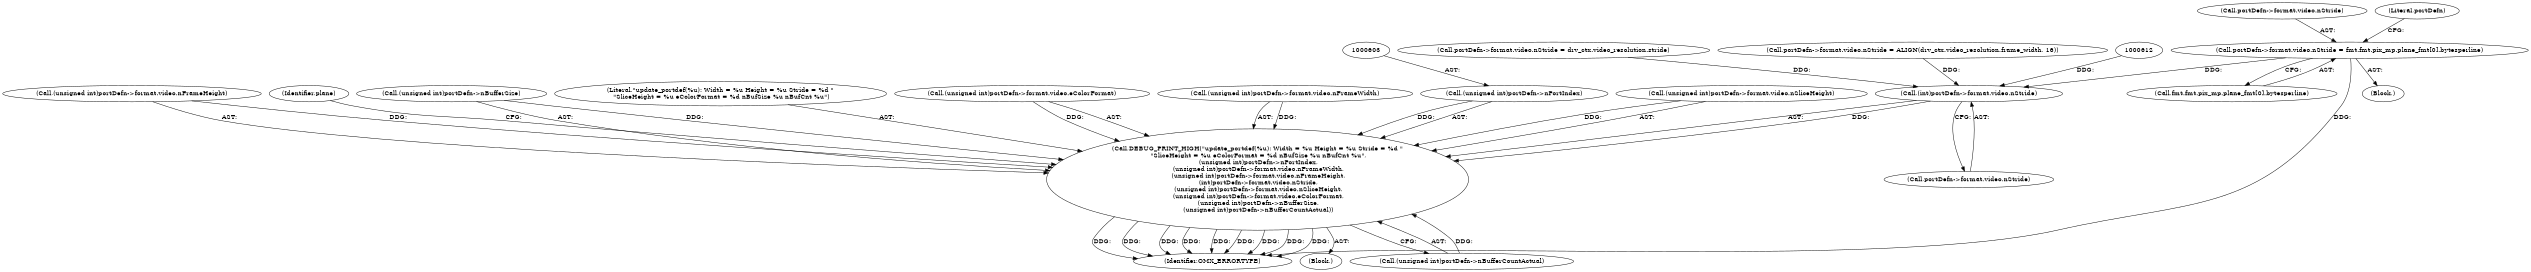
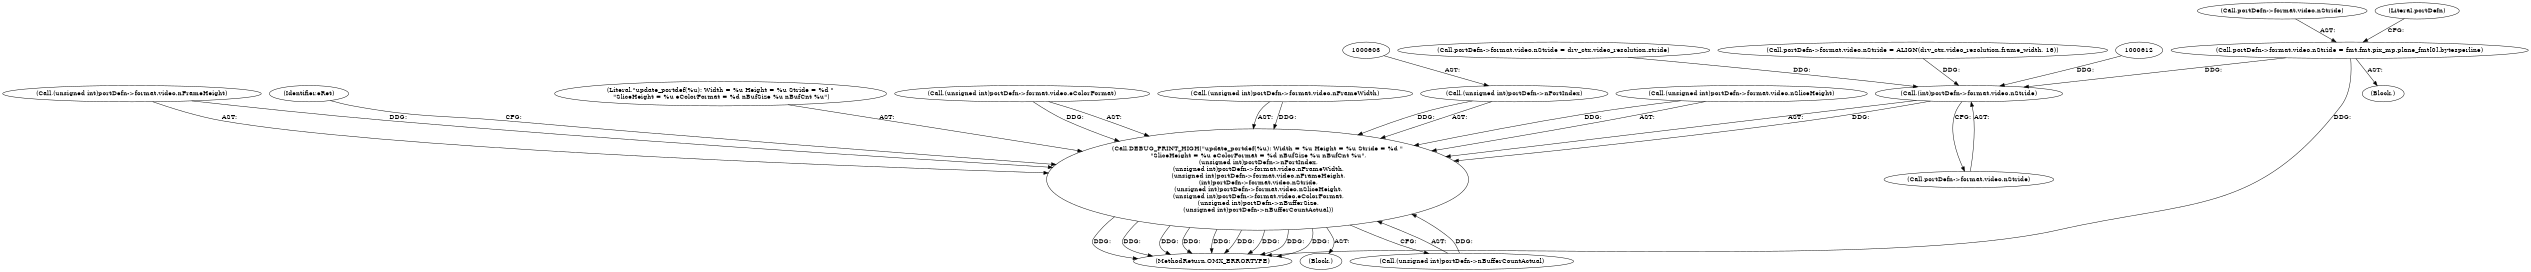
(309, 94) -> (309, 94)
(452, 94) -> none
(2232, 94) -> none
(1213, 261) -> (1213, 261)
